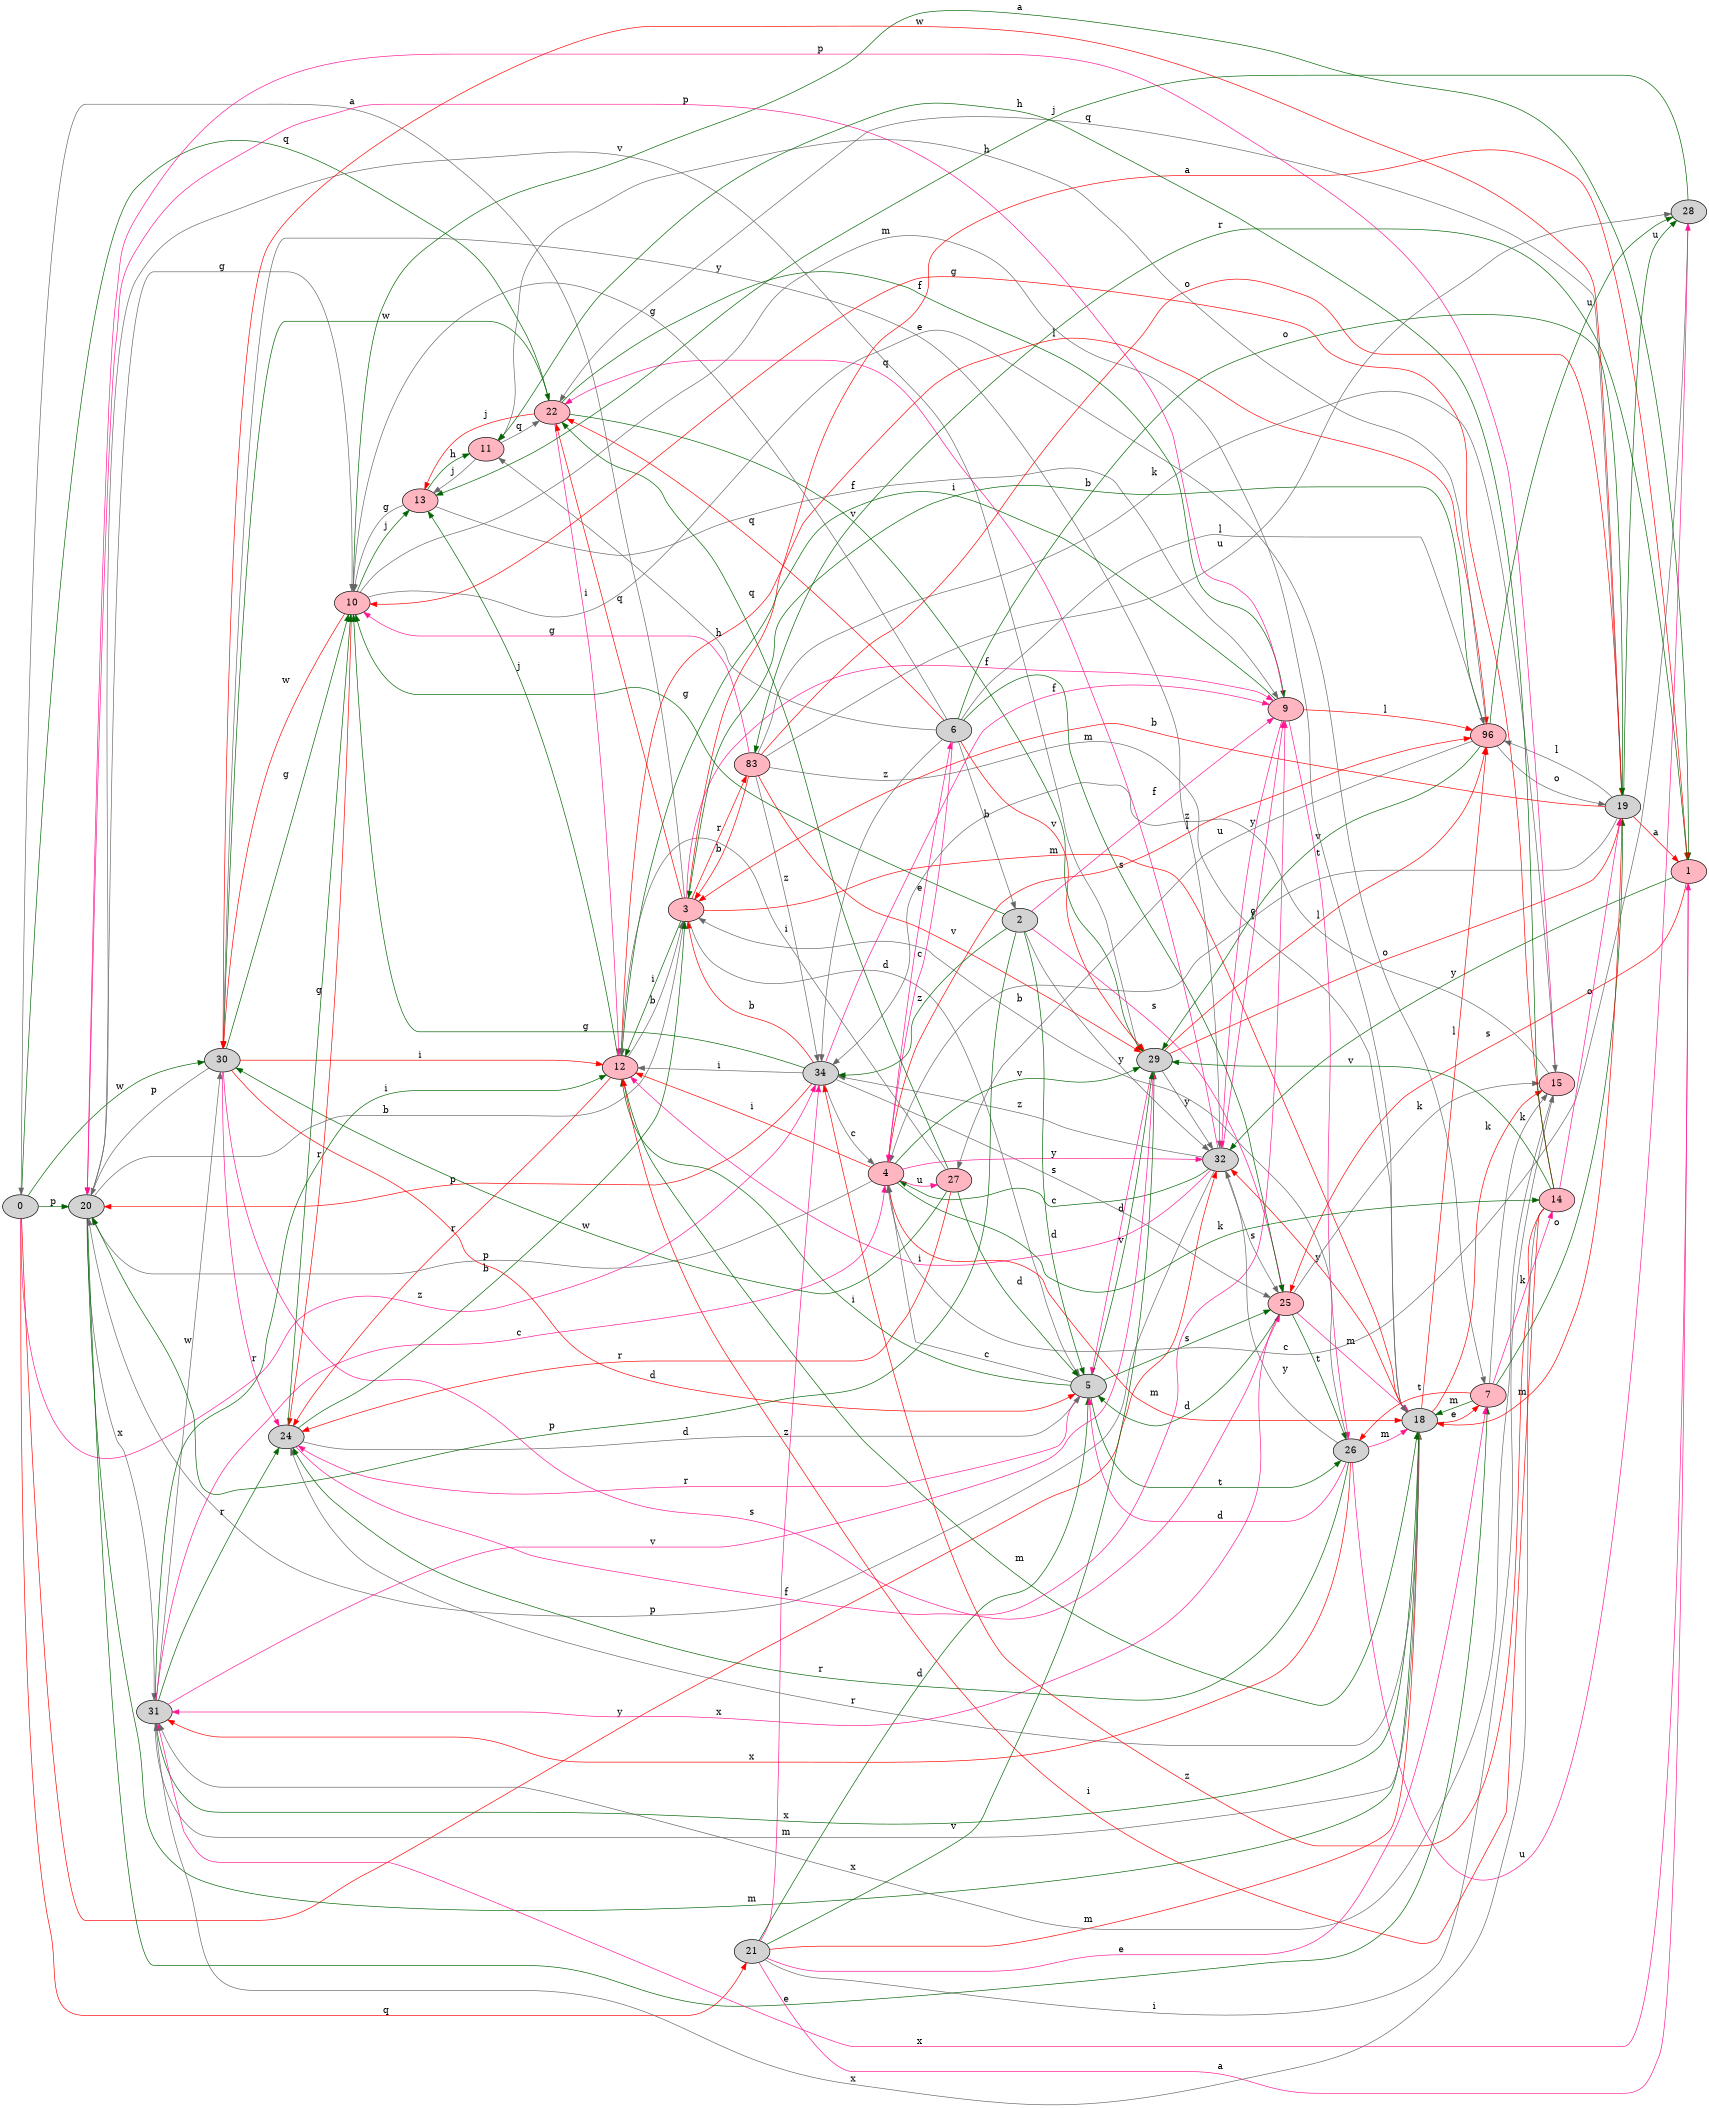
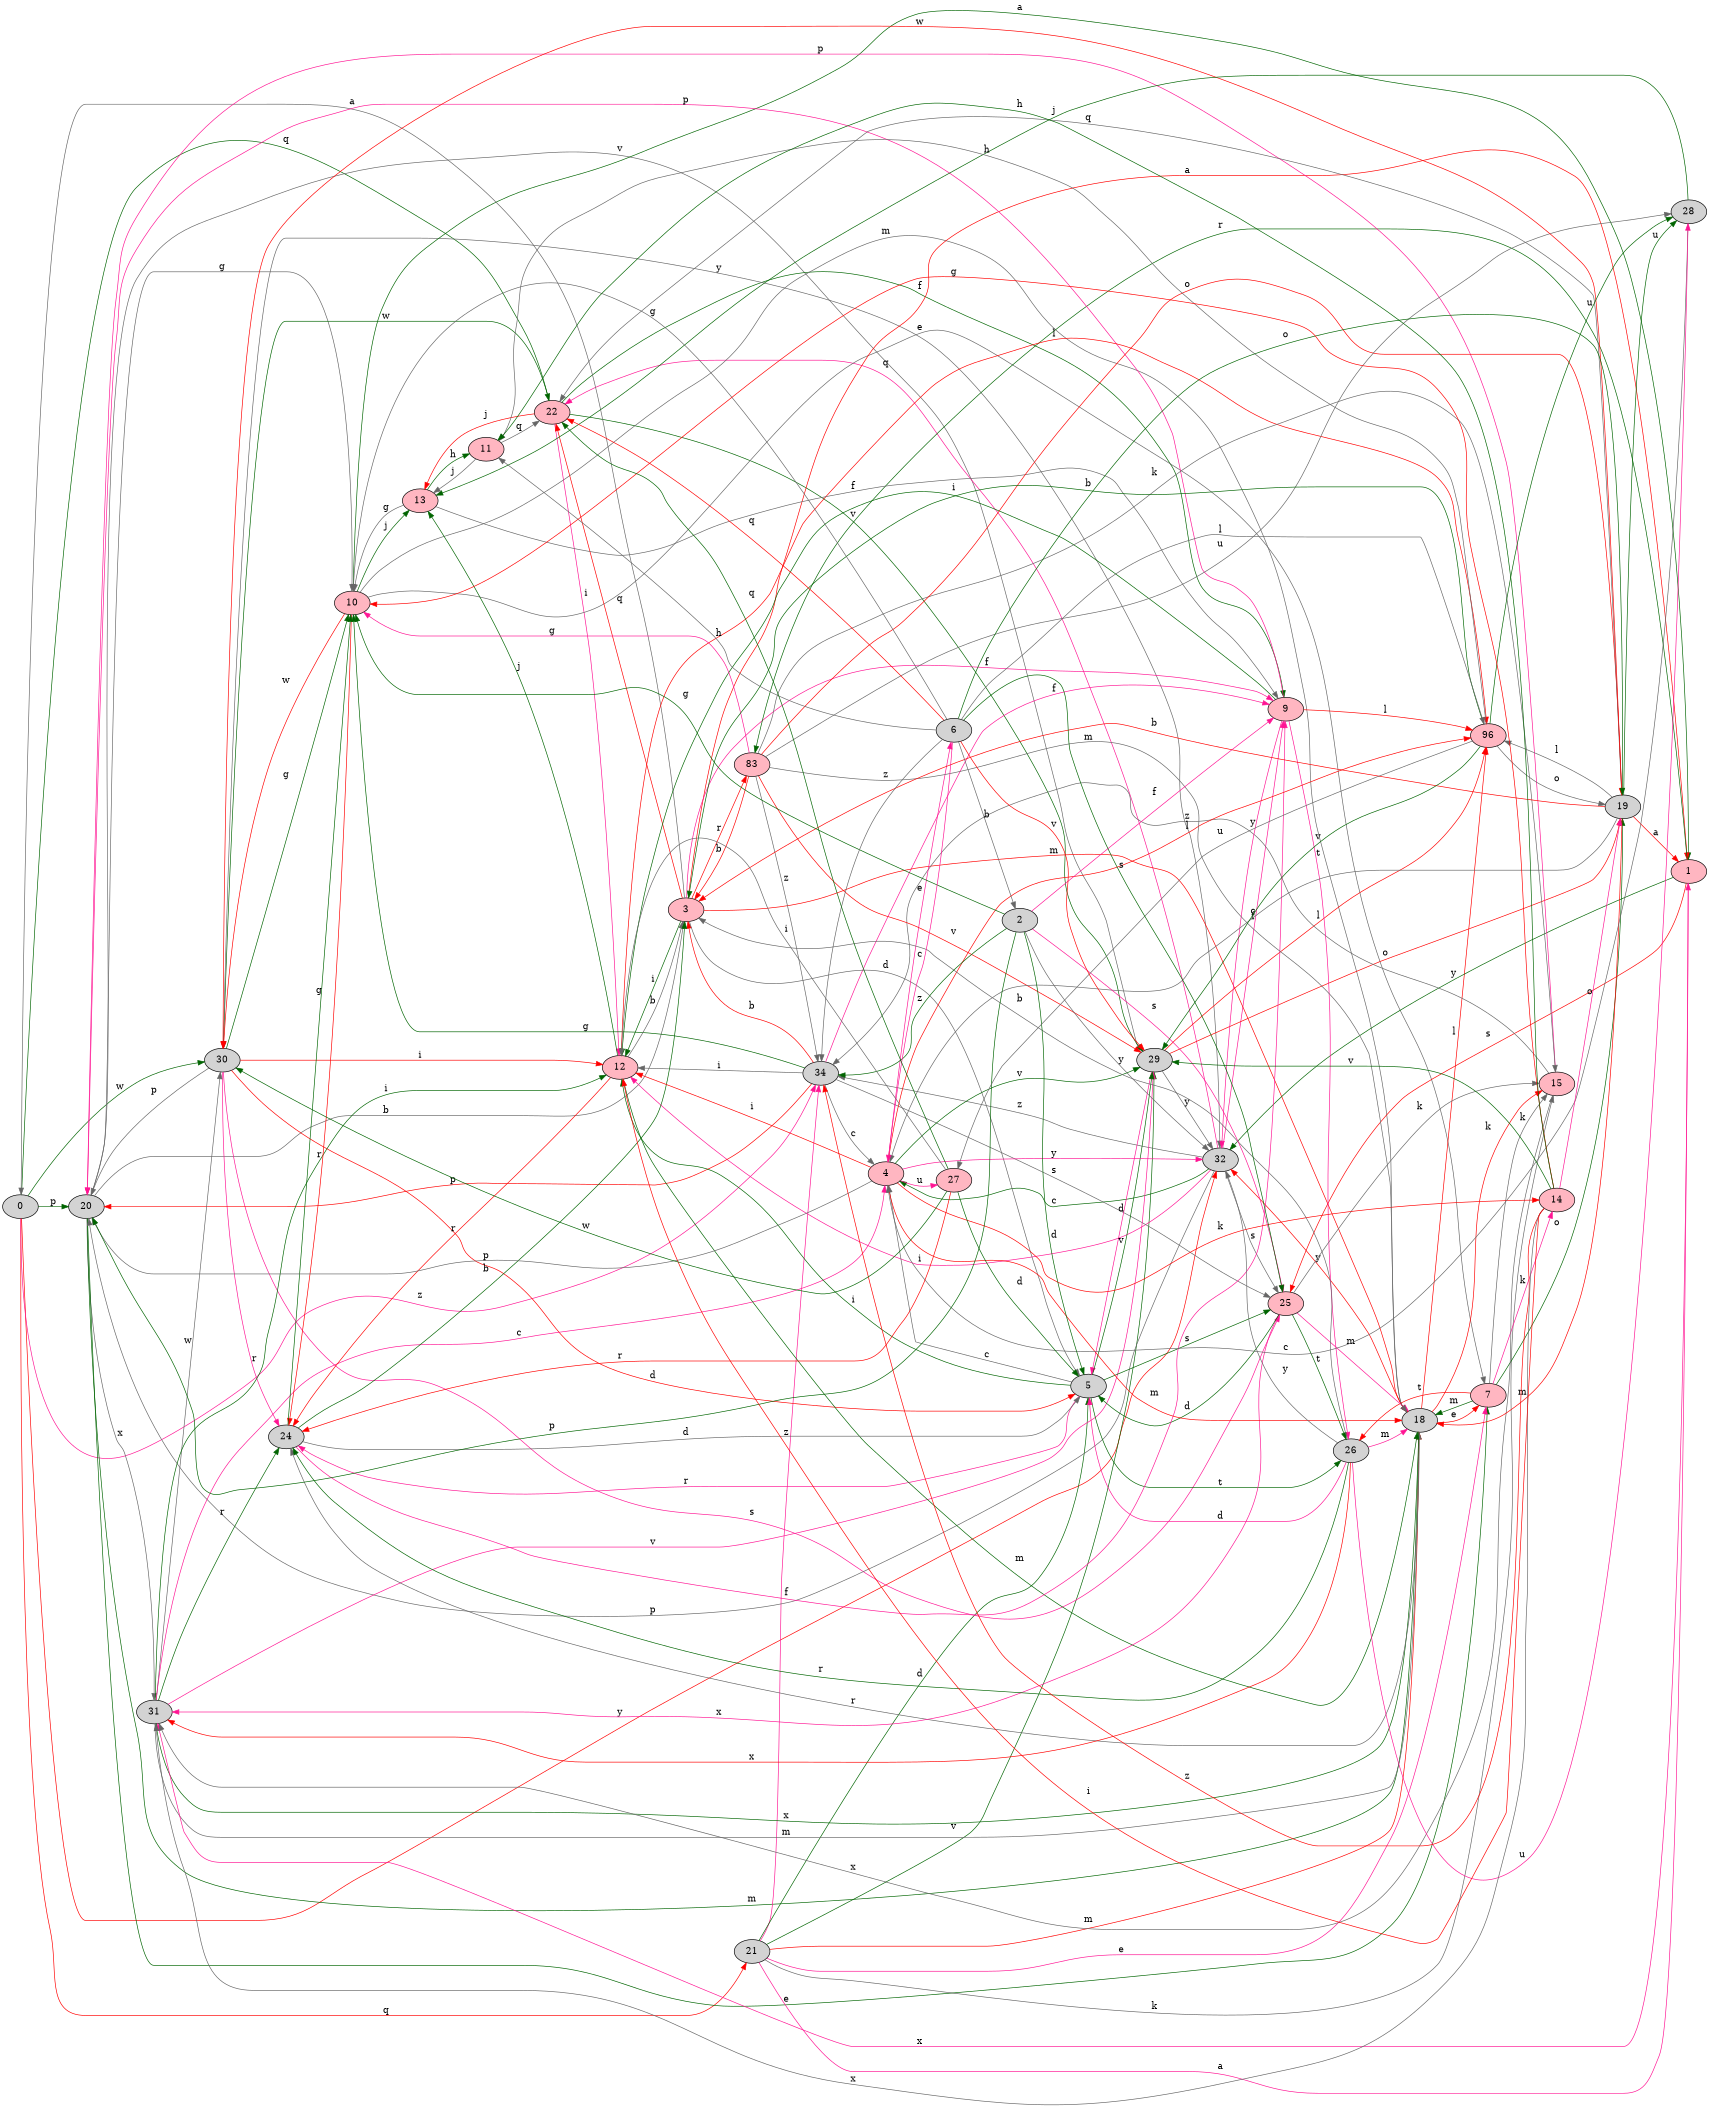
(1181, 1258) -> (1181, 1258)
(1155, 2007) -> (1155, 2007)
